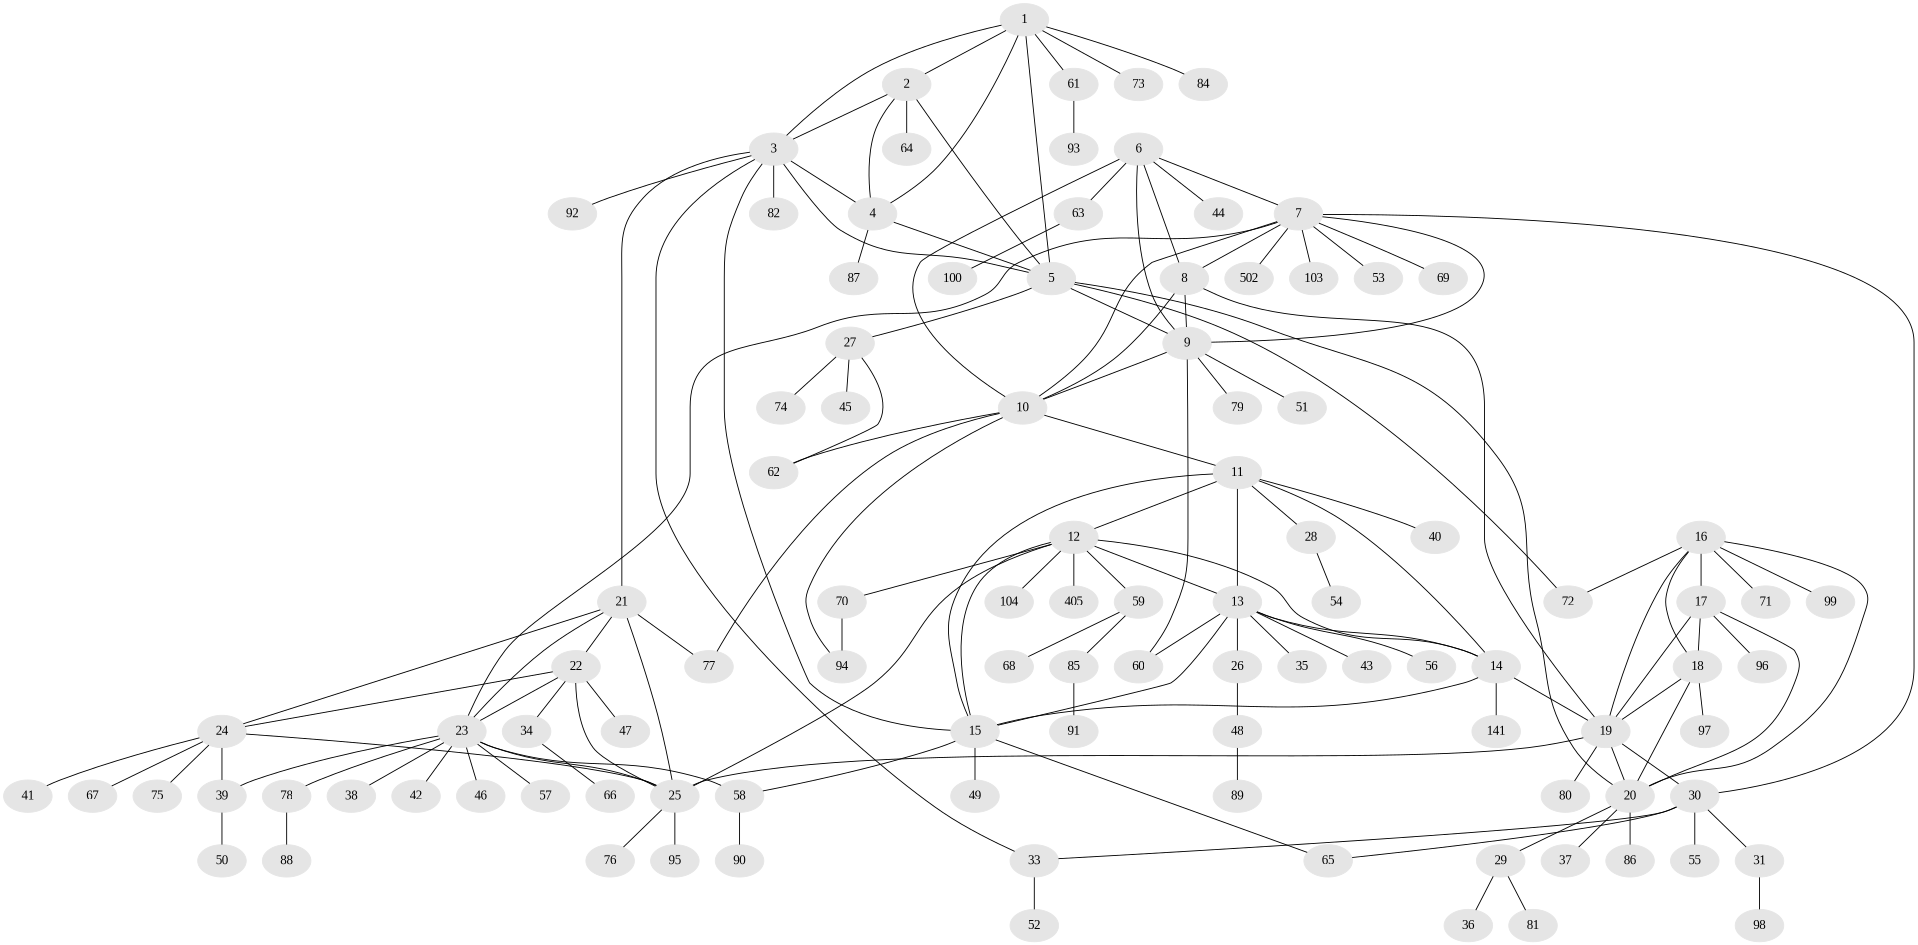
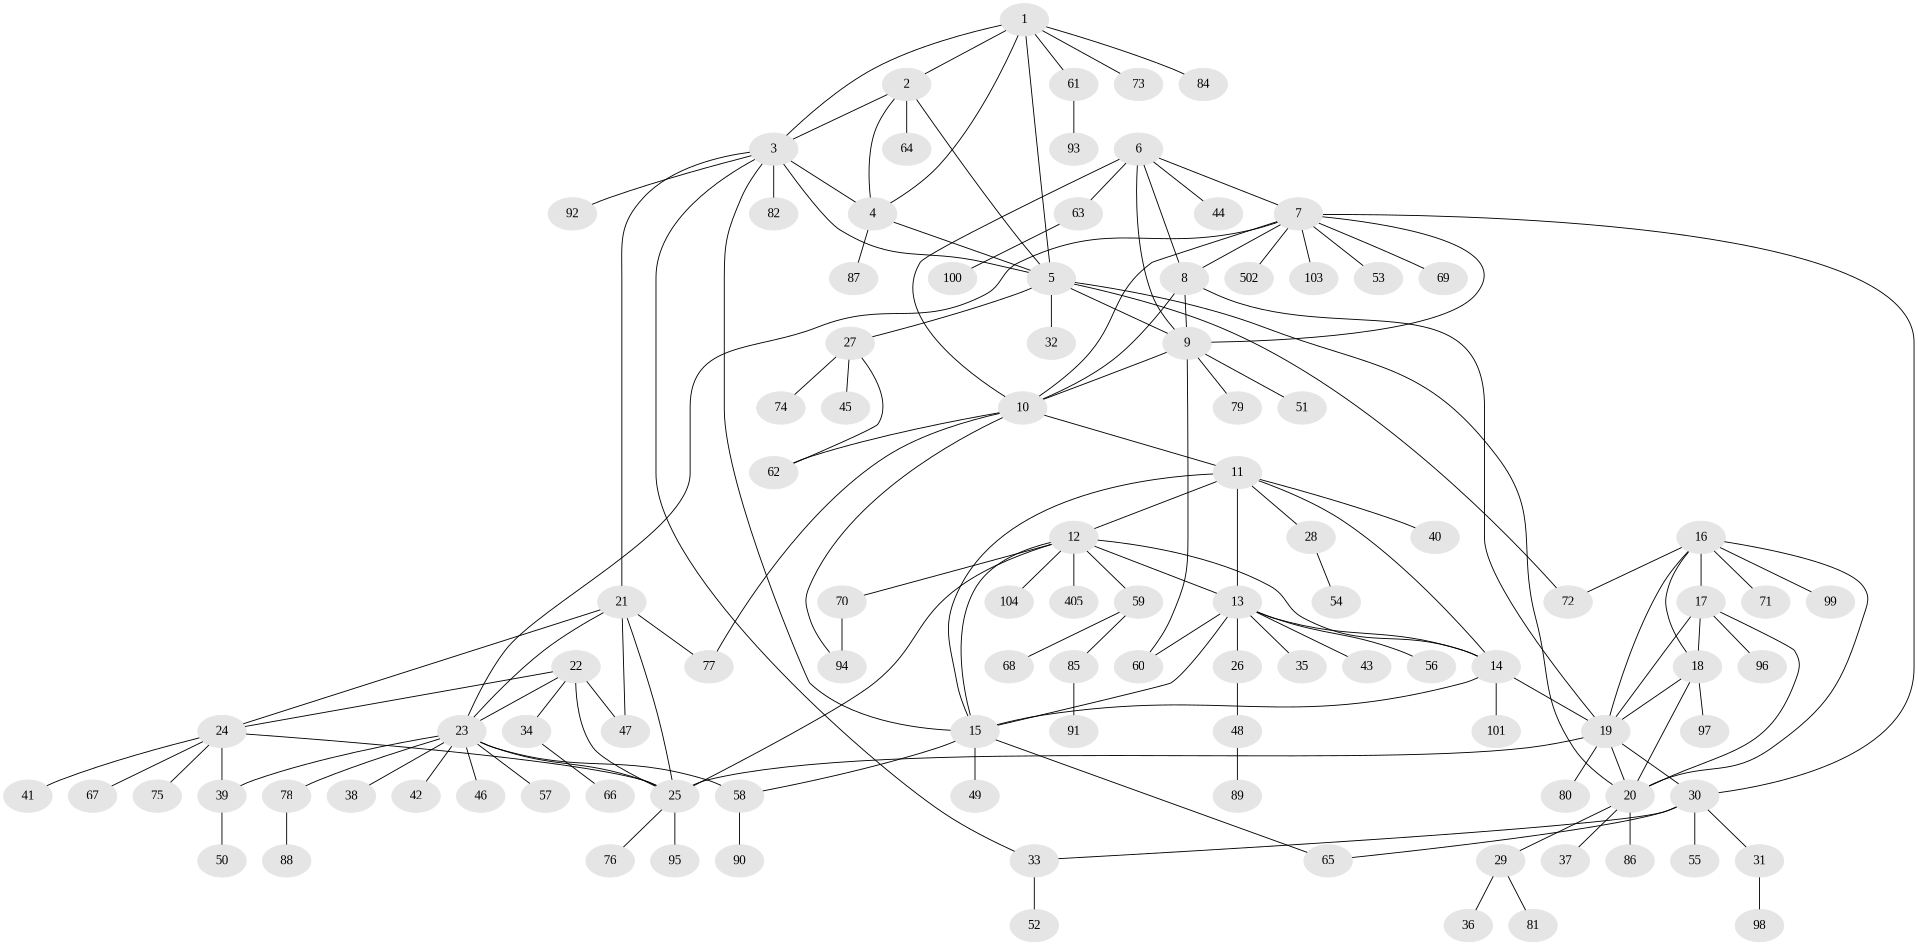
none -> (1051, 343)
(599, 634) -> (624, 667)
(1496, 731) -> (1496, 731)
